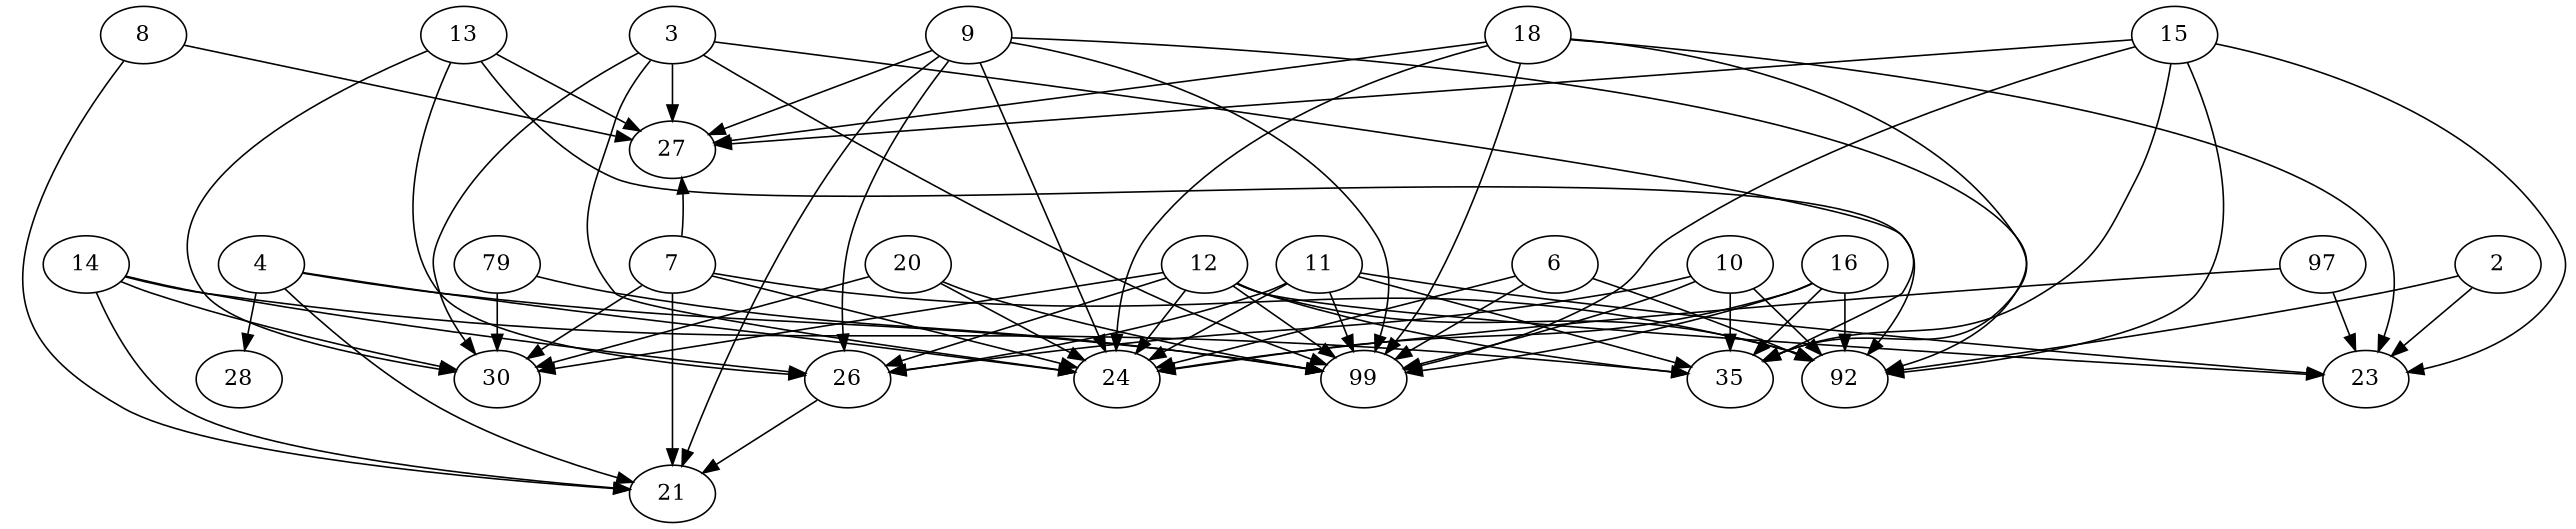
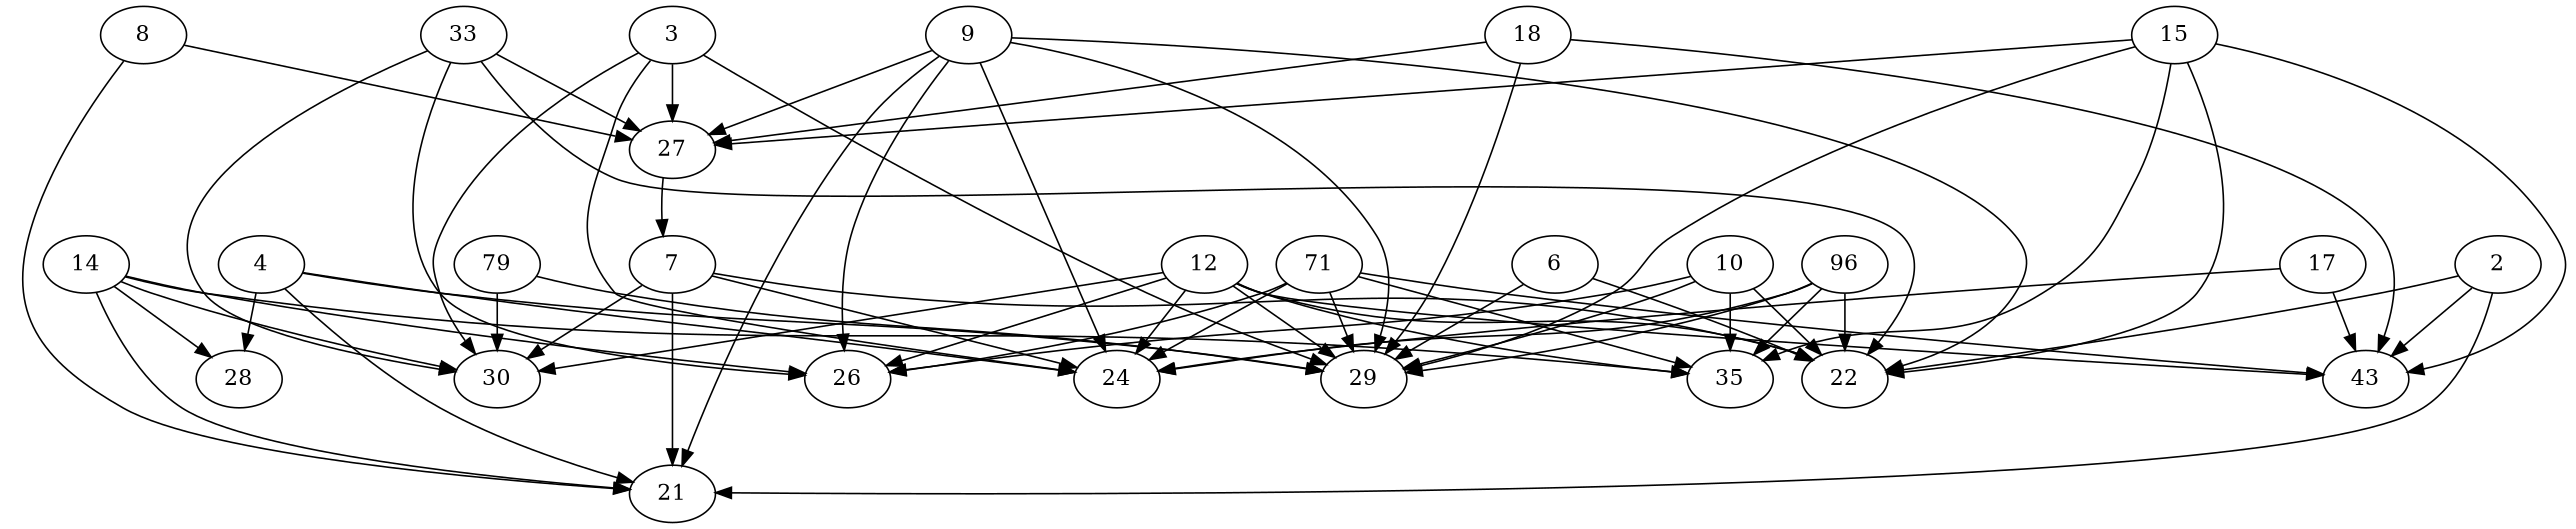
(464, 35) -> (464, 35)
(1411, 137) -> none
(1257, 140) -> none
(1952, 169) -> none
(683, 215) -> (662, 199)
(908, 264) -> none
(1319, 264) -> (1319, 264)
(1845, 264) -> (1845, 264)
(2323, 264) -> (2323, 264)
none -> (156, 317)
(1344, 320) -> none
(1364, 379) -> (1364, 379)
(1845, 379) -> (1845, 379)
(2366, 379) -> (2366, 379)
(767, 432) -> (1649, 485)
